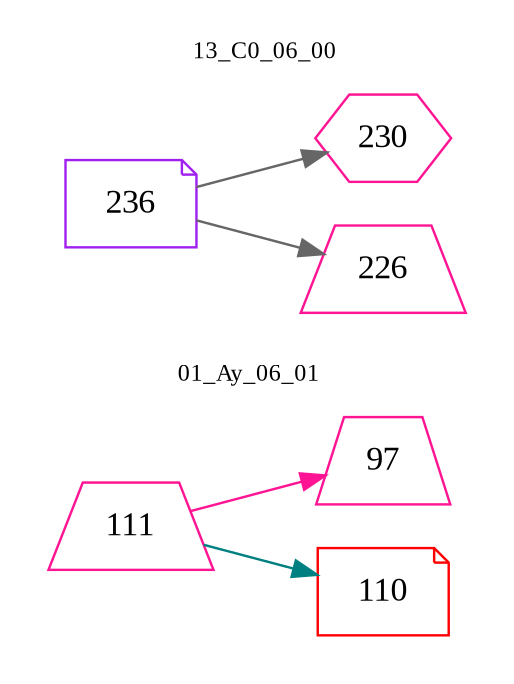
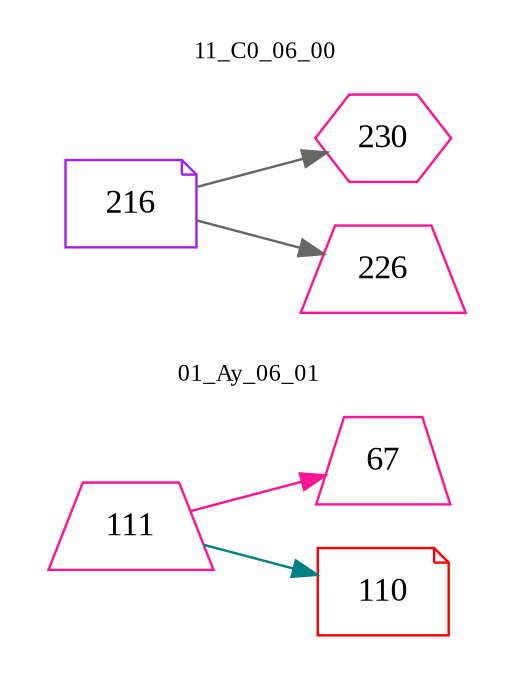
(266, 52) -> (266, 52)
(131, 204) -> (131, 204)
(383, 461) -> (383, 461)
